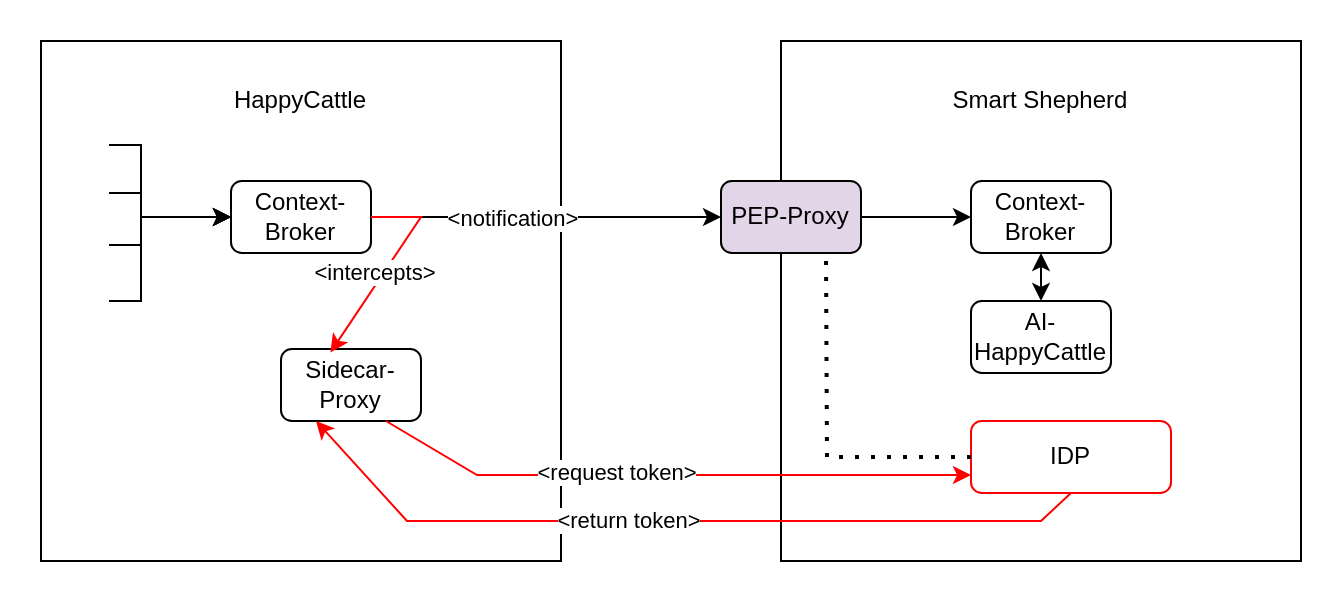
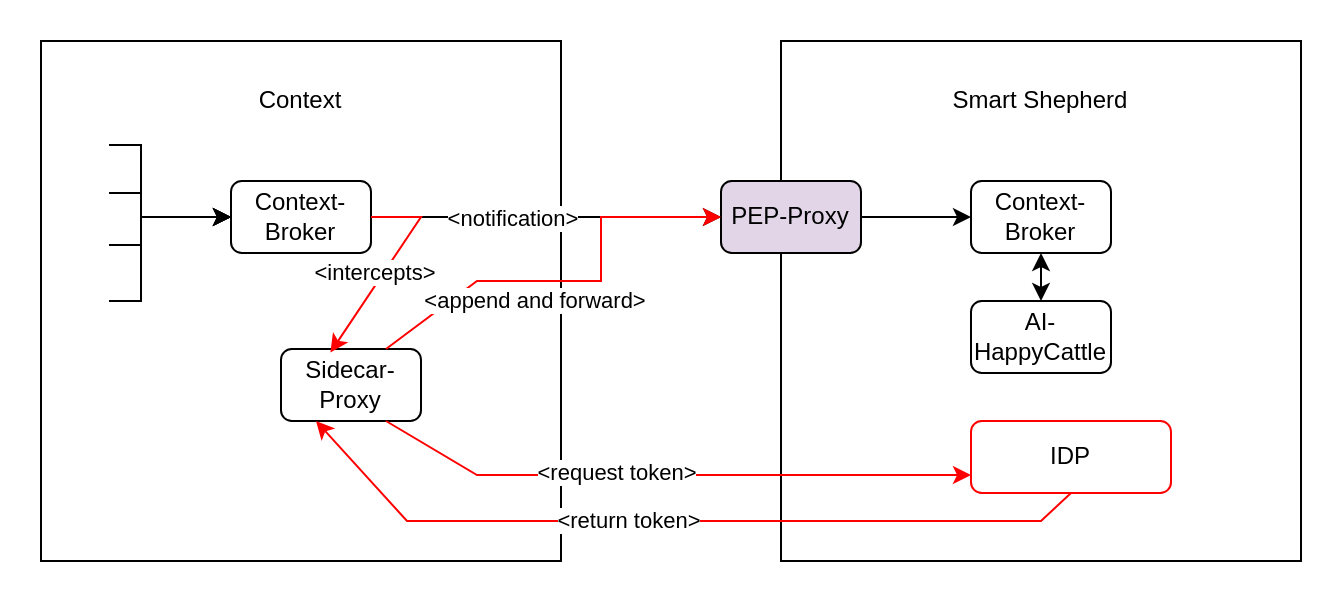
none -> (512, 281)
(301, 301) -> (301, 301)
(830, 457) -> none
